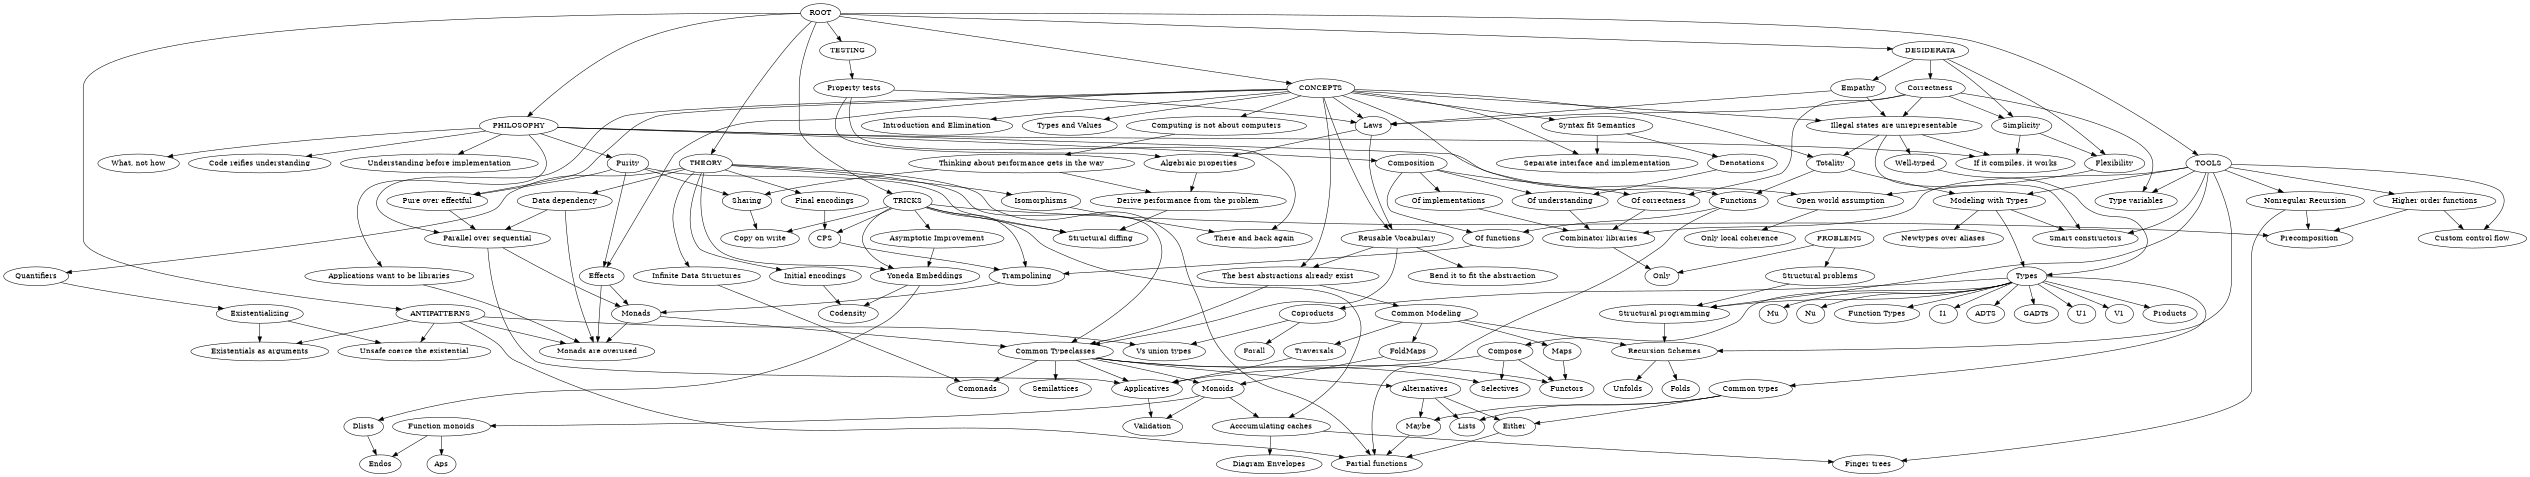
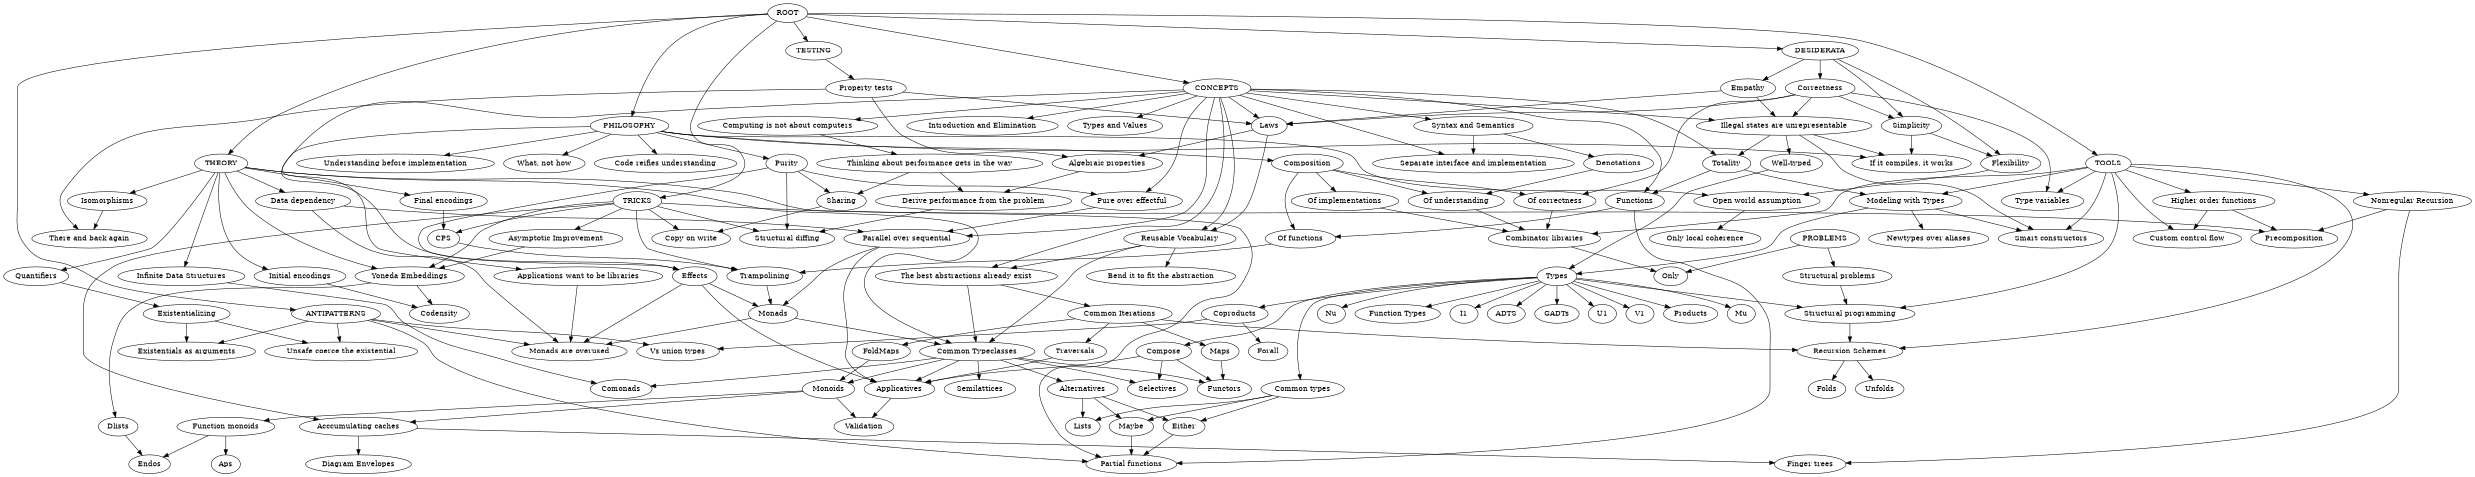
(1597, 126) -> (1473, 126)
(1426, 314) -> (1120, 314)
none -> (776, 342)
